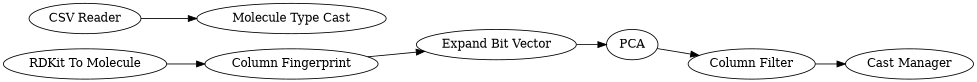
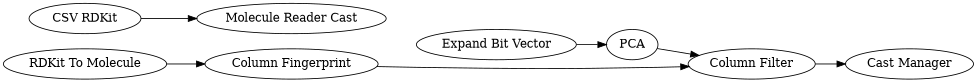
(85, 19) -> (85, 19)
(292, 19) -> (292, 19)
(392, 54) -> (529, 69)
